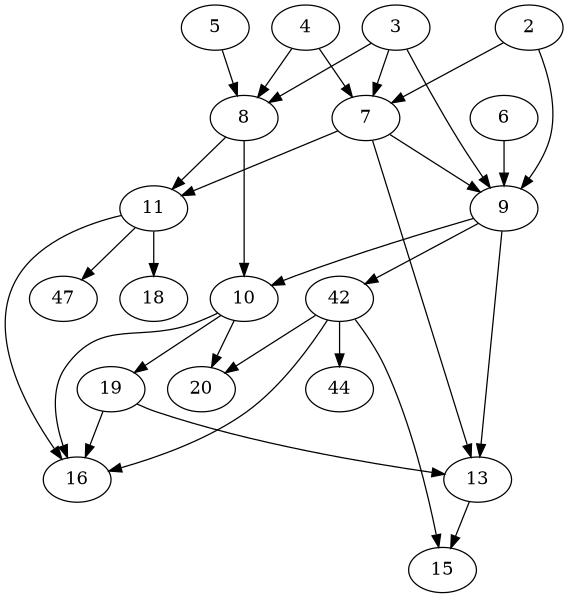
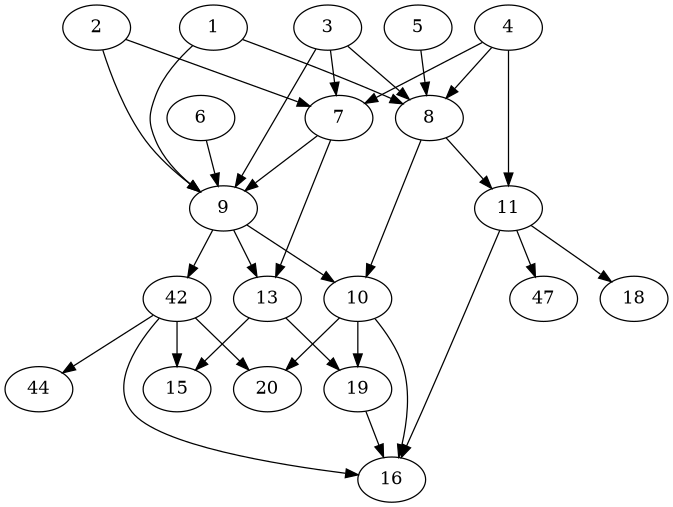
none -> (213, 28)
(266, 161) -> (508, 112)
(283, 446) -> (307, 338)
